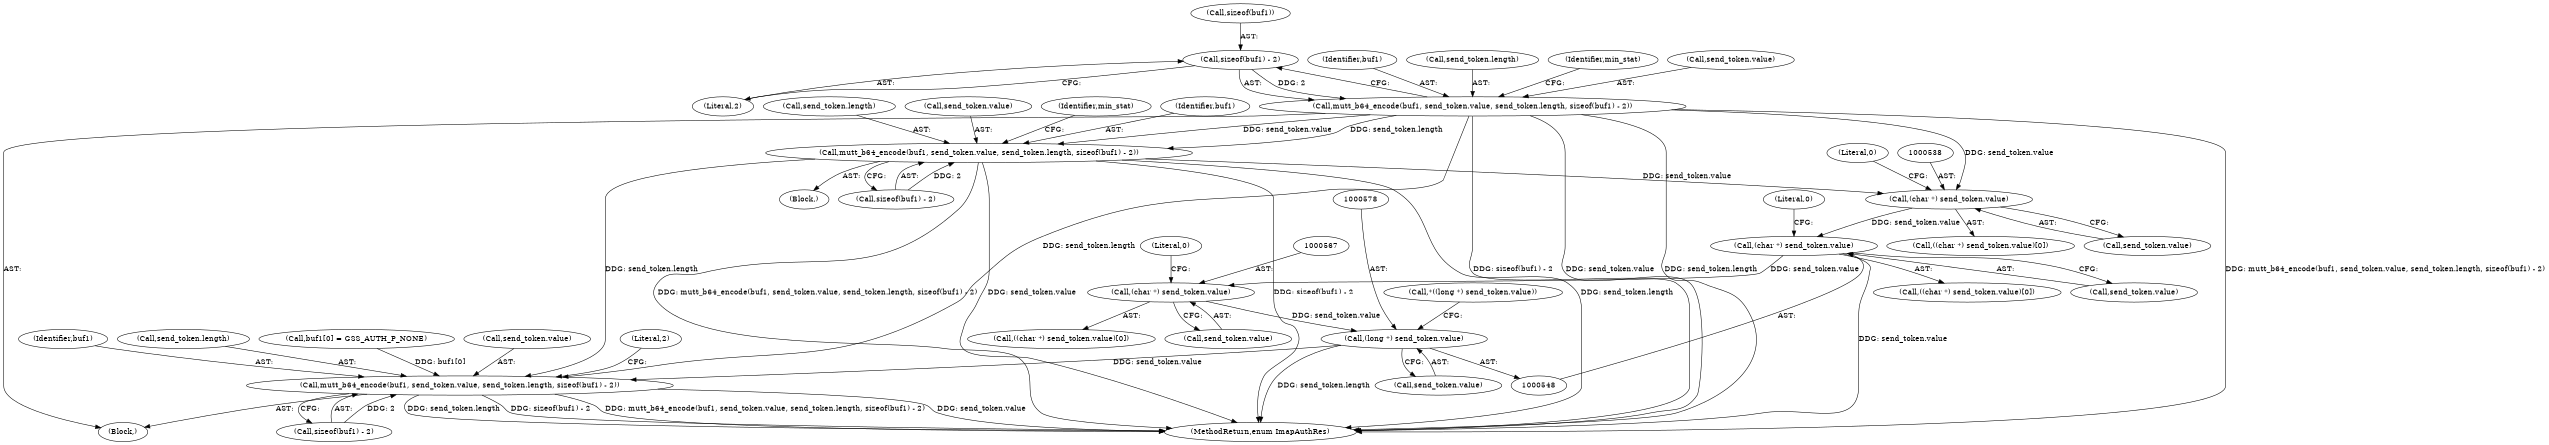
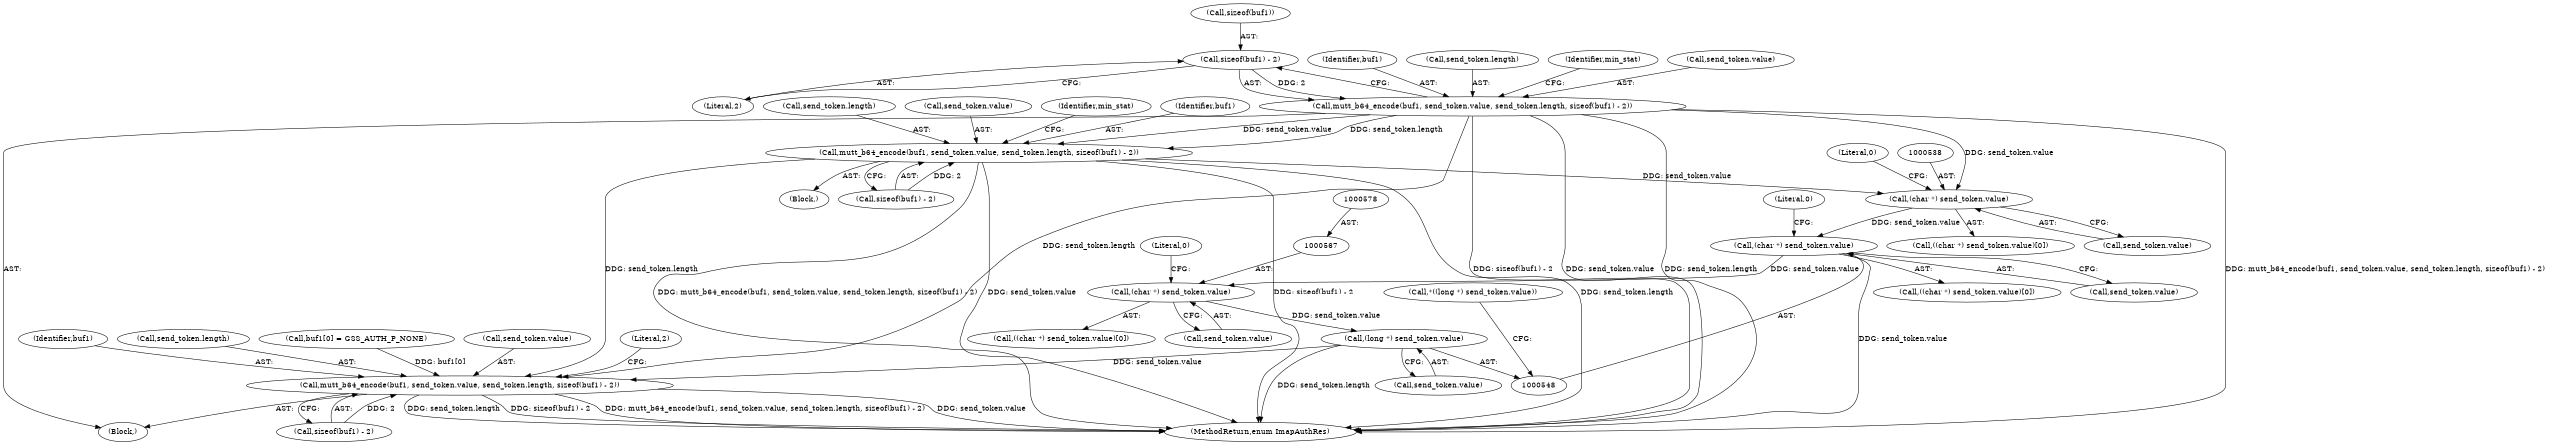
(1369, 270) -> (1340, 220)
(1441, 314) -> (1505, 337)
